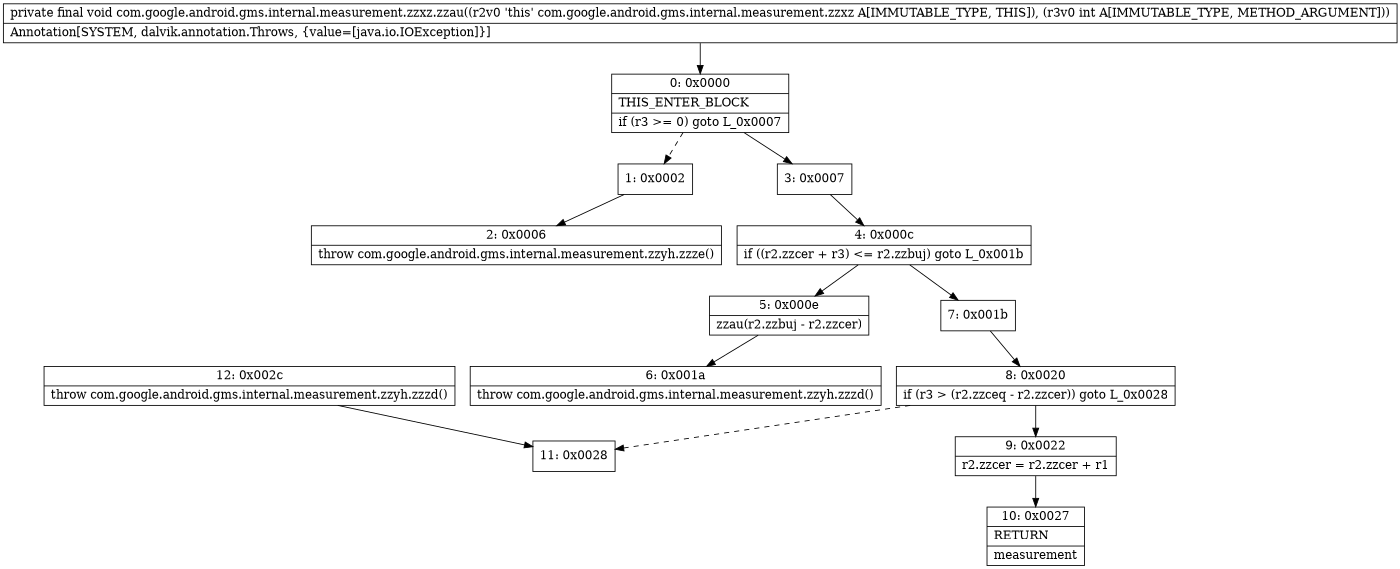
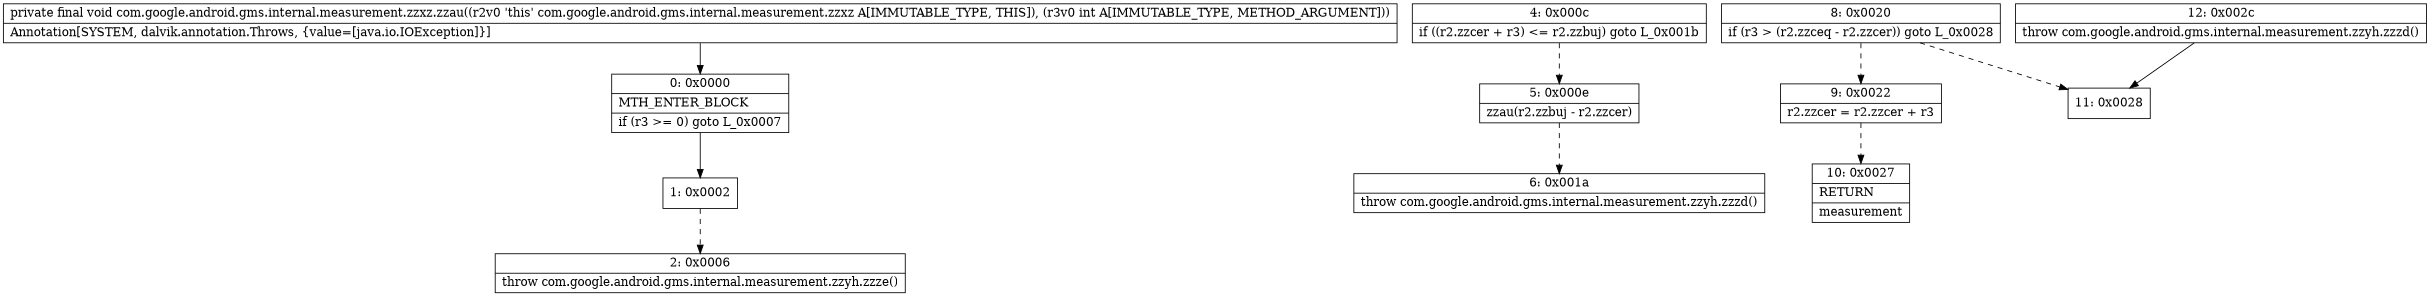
(684, 103) -> (684, 103)
(676, 145) -> (700, 151)
(815, 179) -> none
(594, 208) -> (700, 227)
(840, 278) -> (1559, 59)
(978, 316) -> none
(736, 349) -> (1559, 144)
(1036, 417) -> (1861, 59)
(1036, 466) -> (1861, 113)
(1036, 487) -> (1861, 139)
